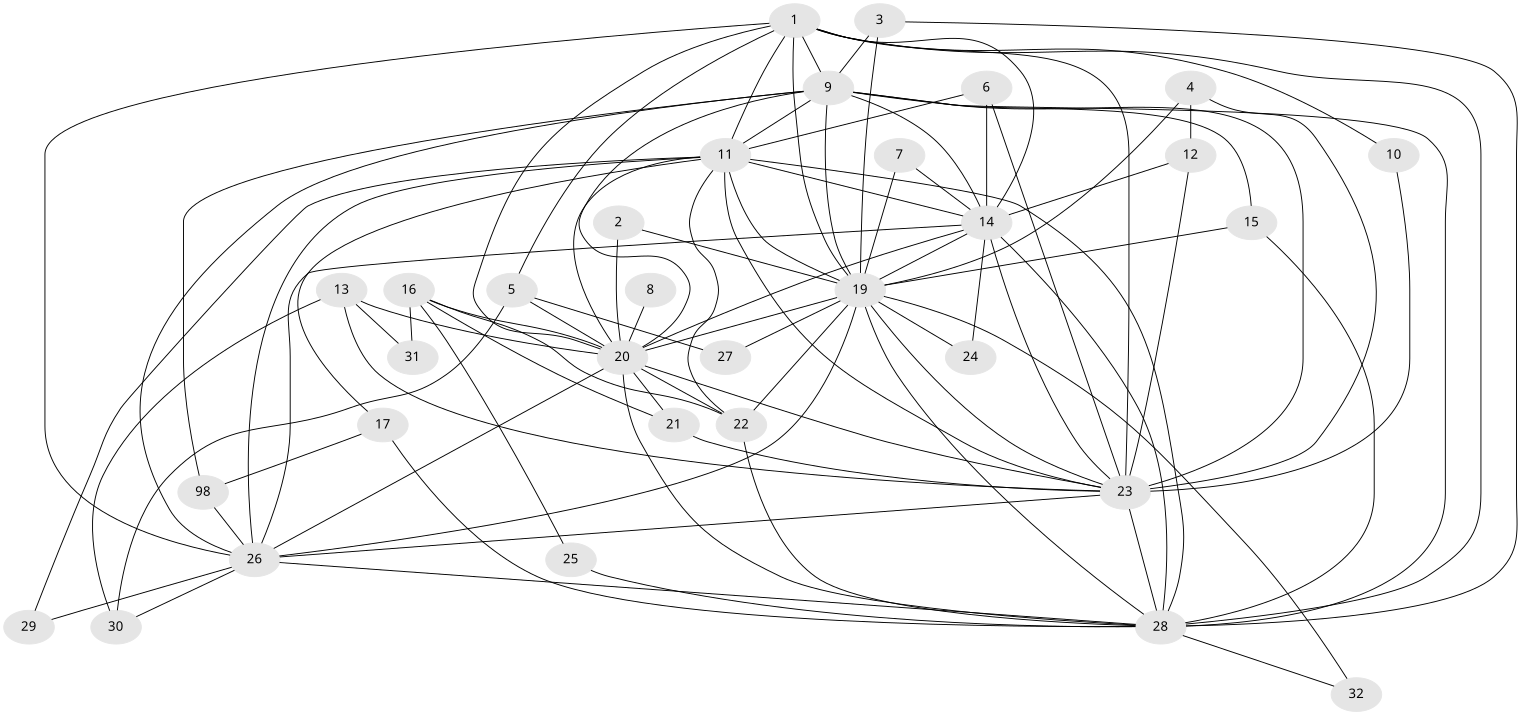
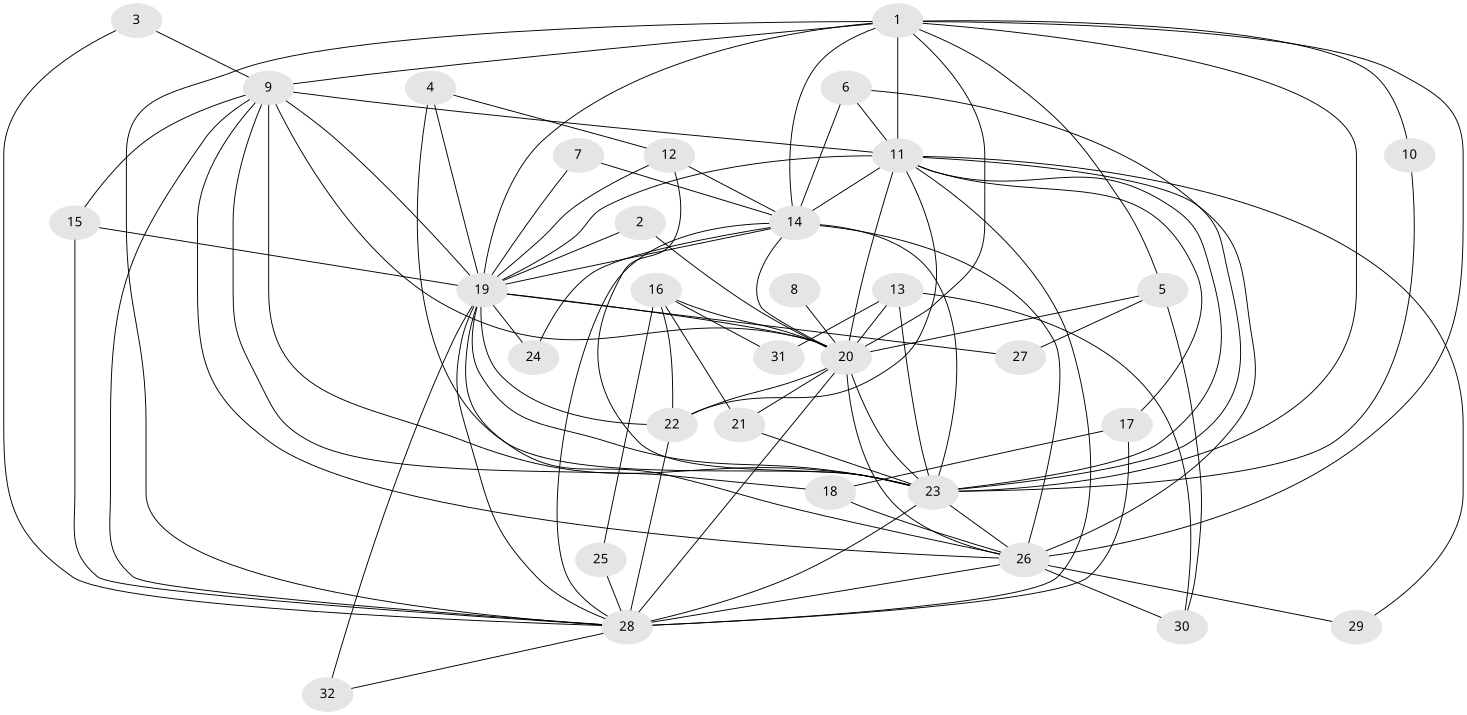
(929, 135) -> none
(865, 155) -> (567, 213)
(203, 492) -> (830, 492)
